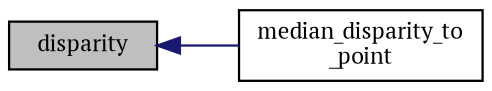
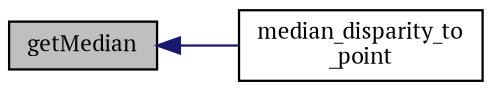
(83, 46) -> (83, 46)
